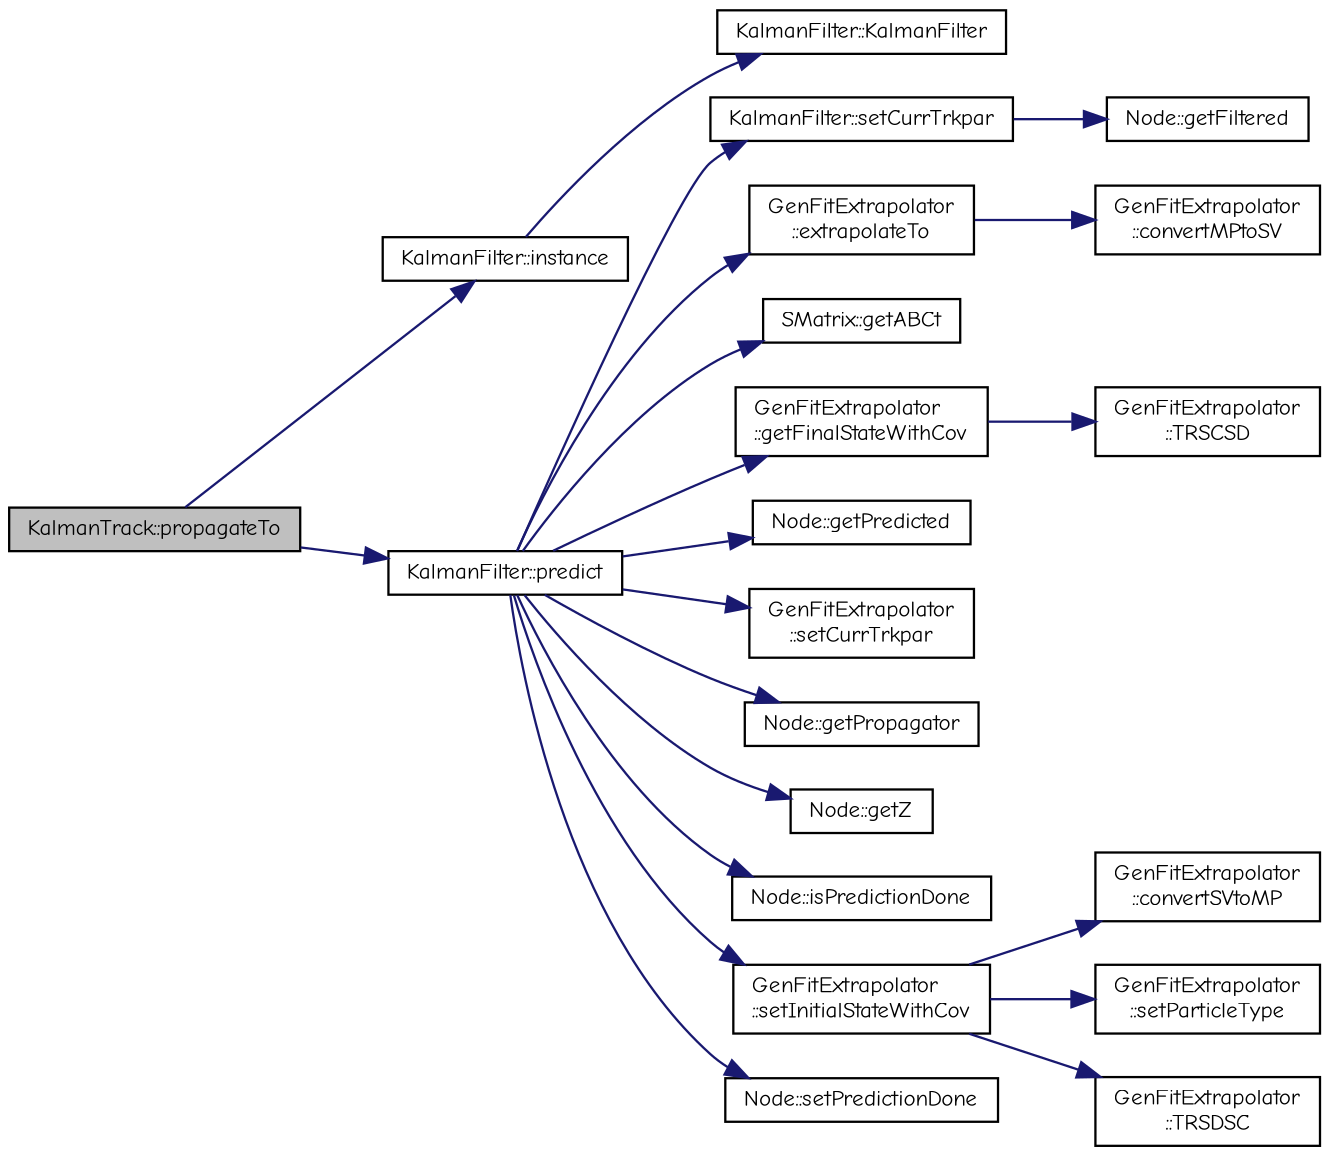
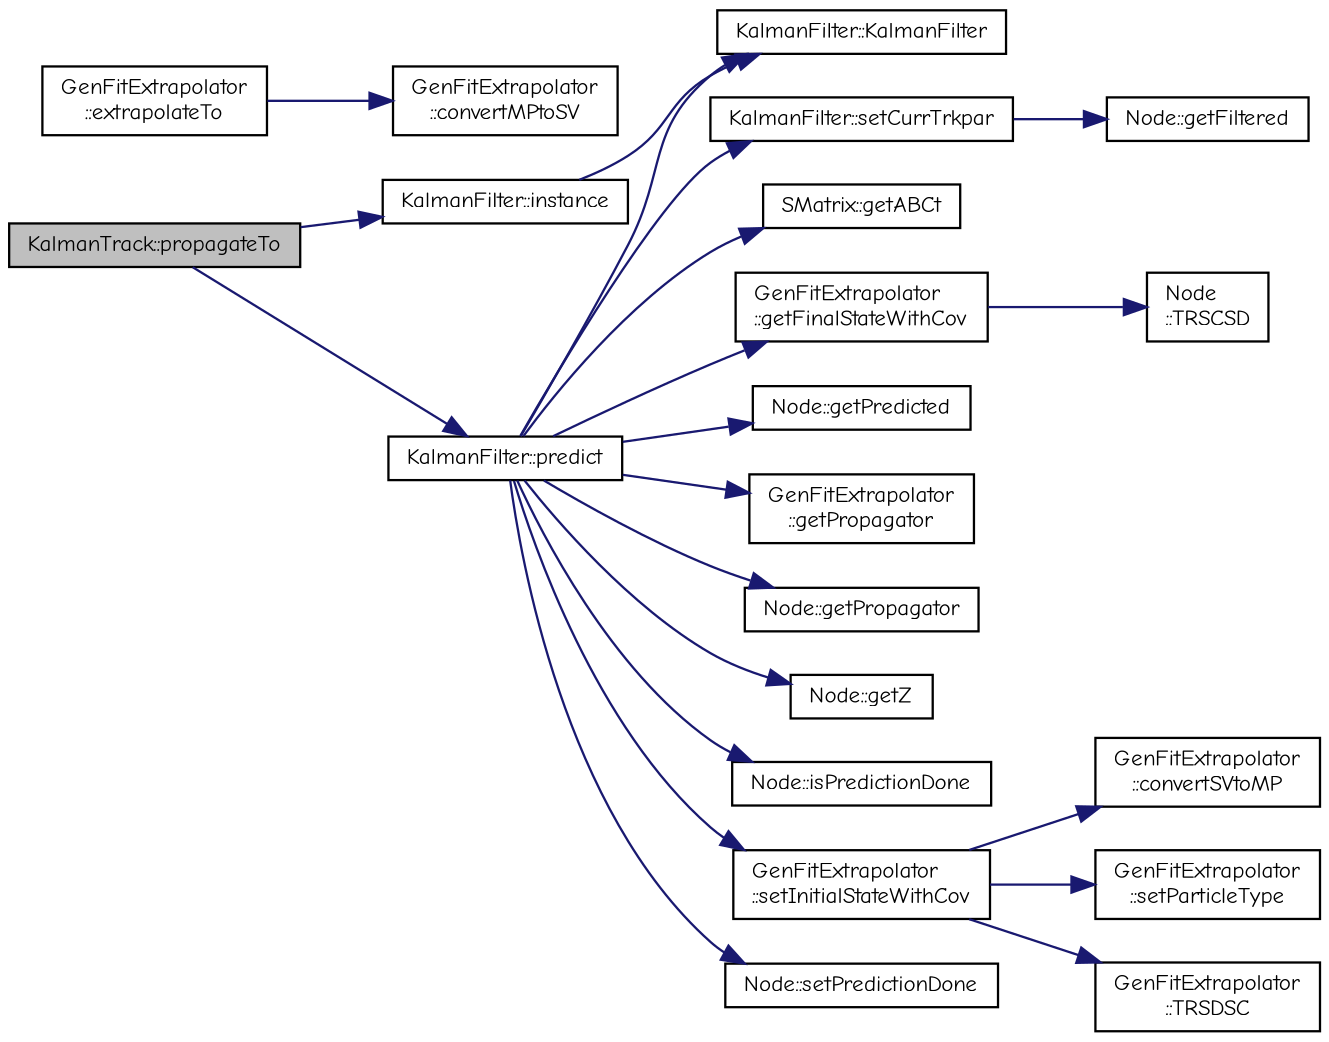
(605, 394) -> (639, 220)
(1208, 422) -> (1208, 307)
(862, 623) -> (862, 509)
